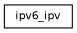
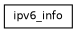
(38, 16) -> (38, 16)
